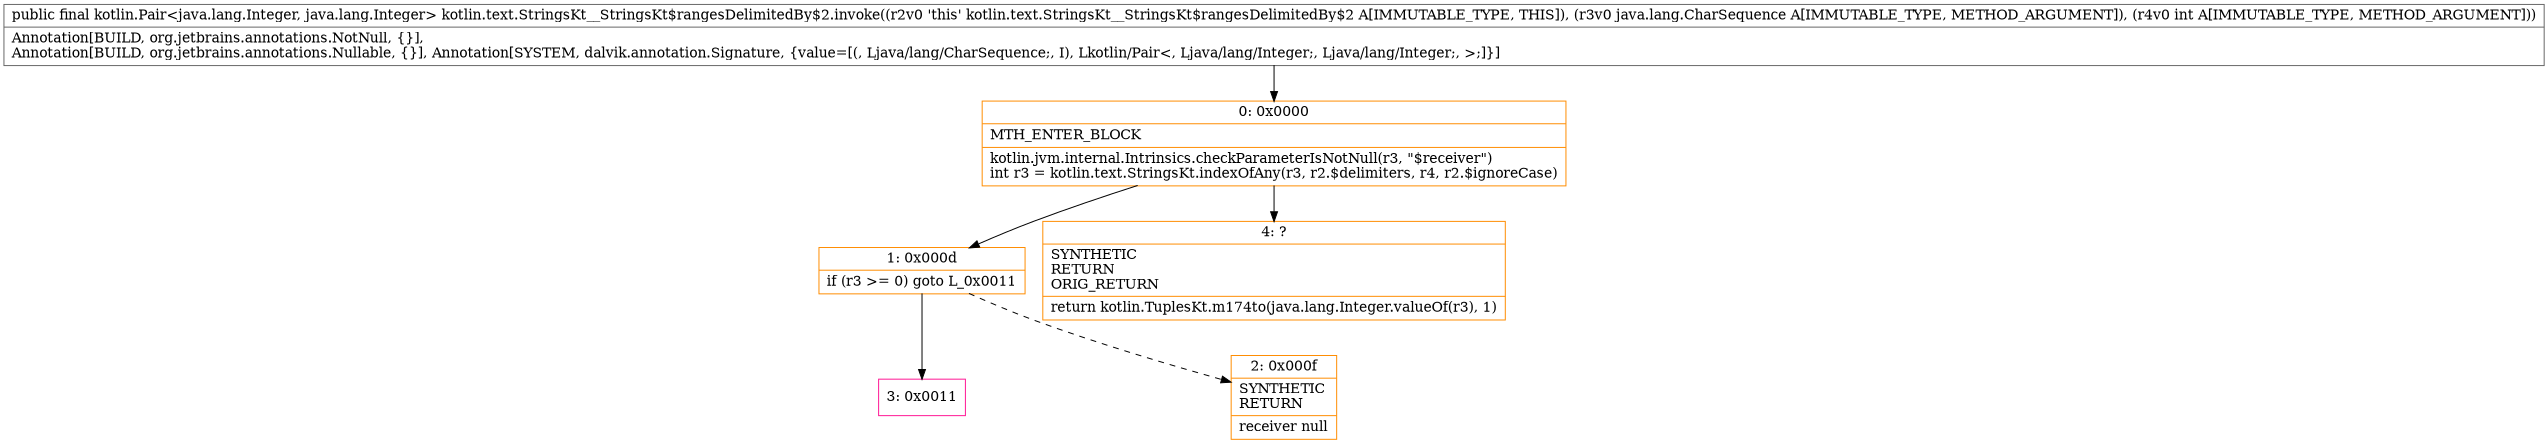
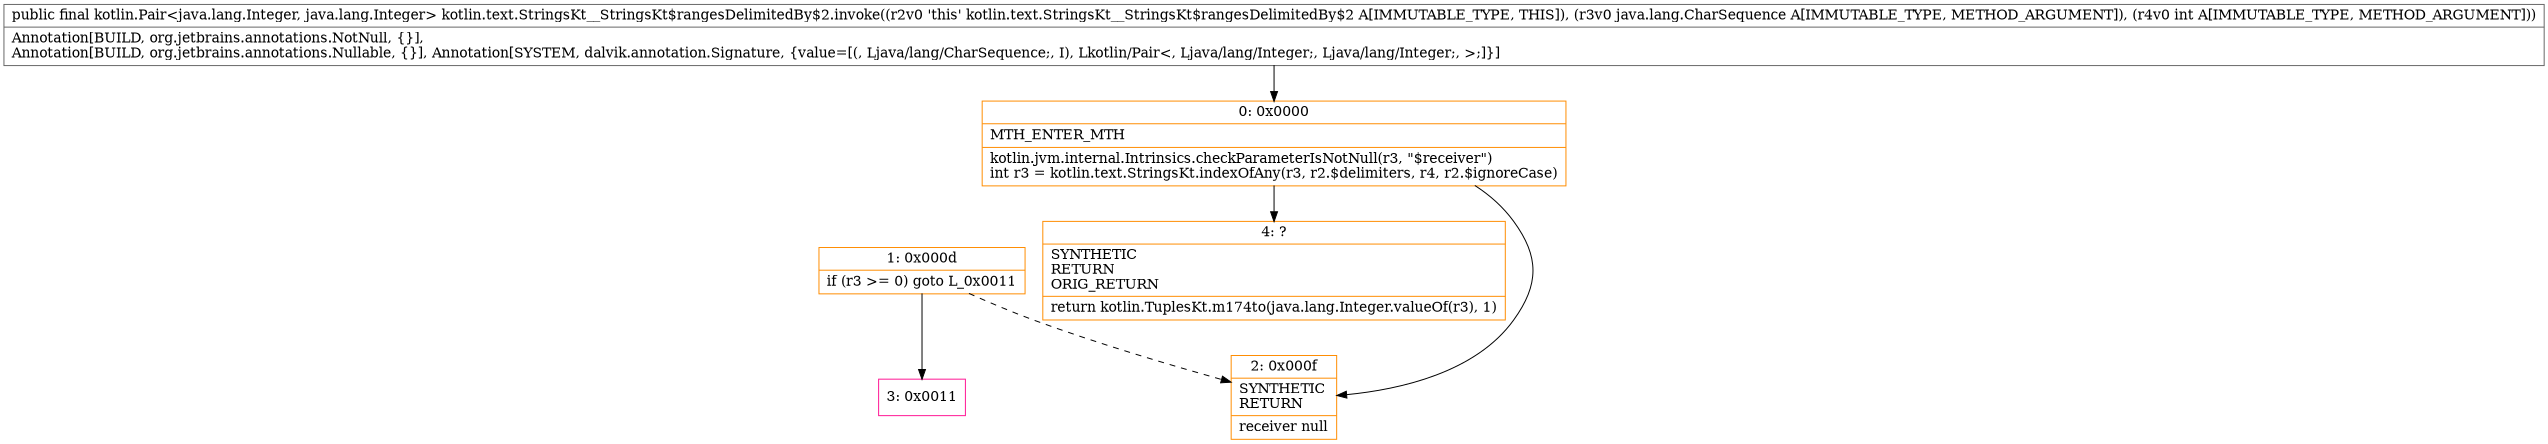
(1066, 135) -> (1058, 135)
(1057, 213) -> (1505, 330)
